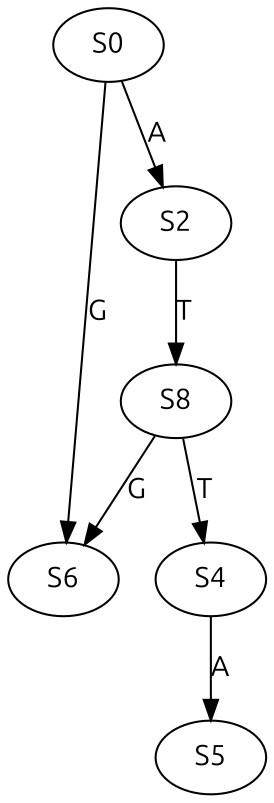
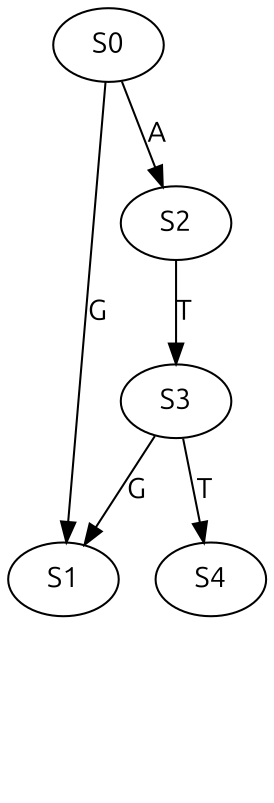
(176, 401) -> (176, 401)
(63, 579) -> (63, 579)
(211, 757) -> none
